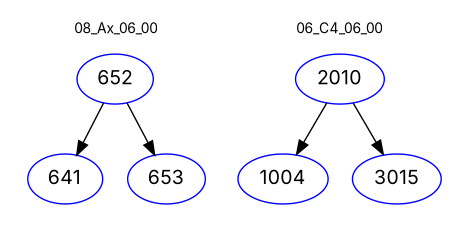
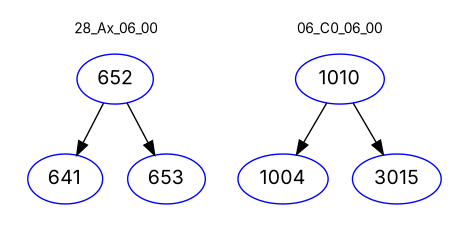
(117, 30) -> (117, 30)
(340, 30) -> (340, 30)
(340, 79) -> (340, 79)
